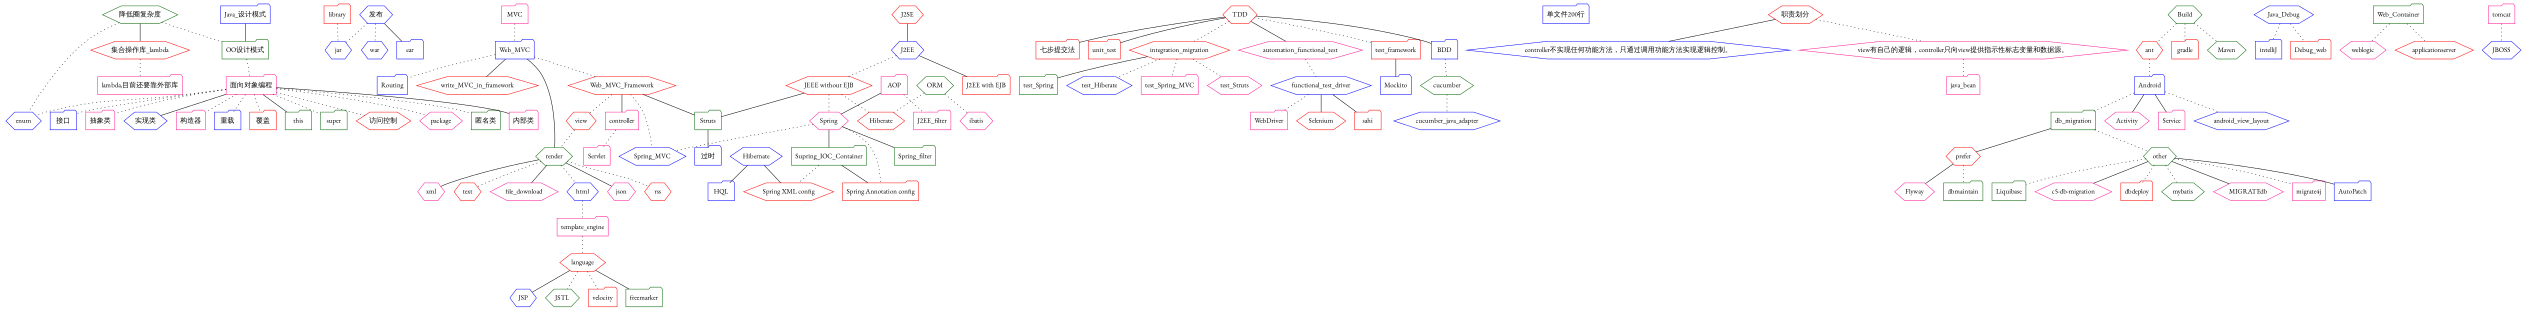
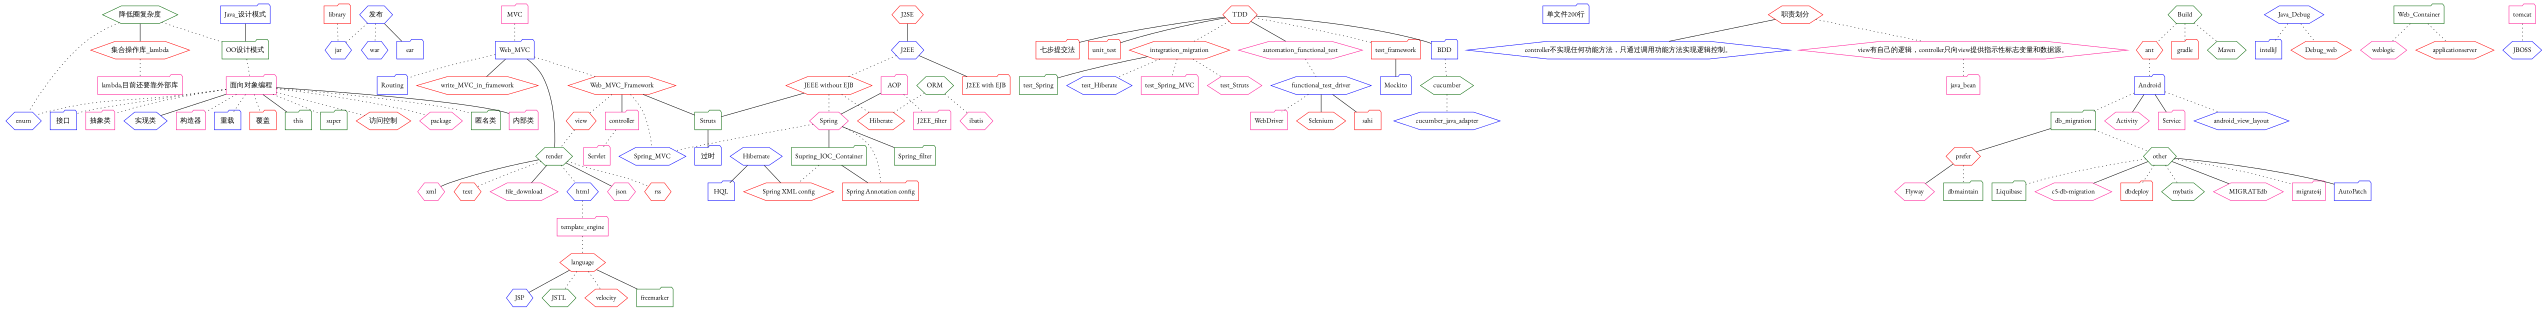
(2311, 50) -> (2321, 50)
(603, 298) -> (606, 298)
